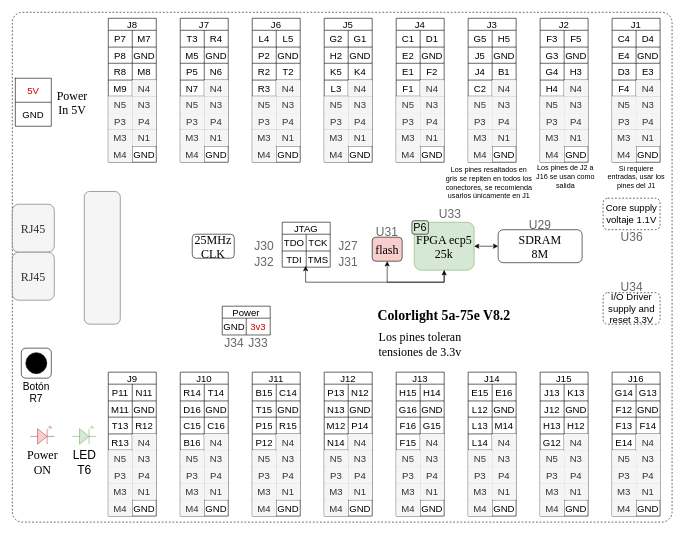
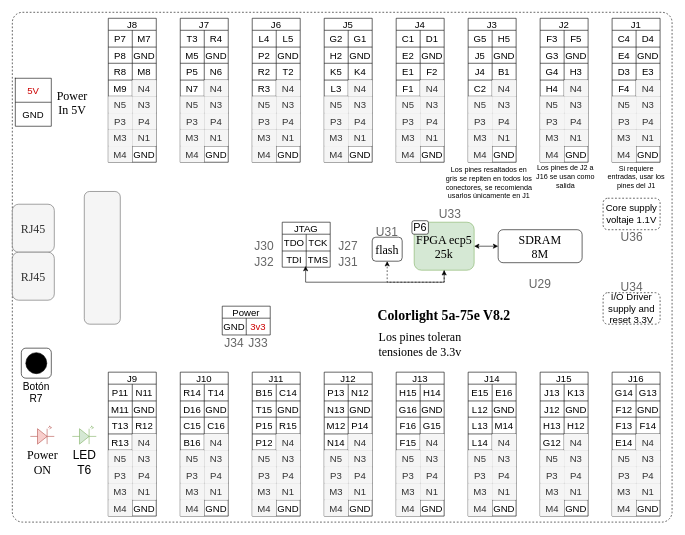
(540, 224) -> (540, 284)
(420, 228) -> (420, 228)
(213, 246) -> none
(387, 249) -> (387, 249)
(387, 273) -> (387, 273)
